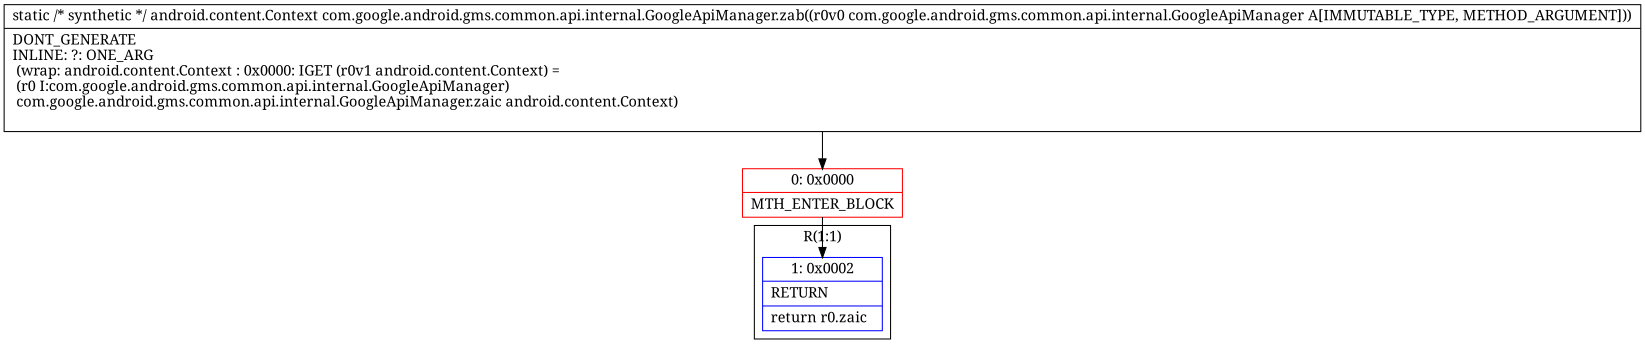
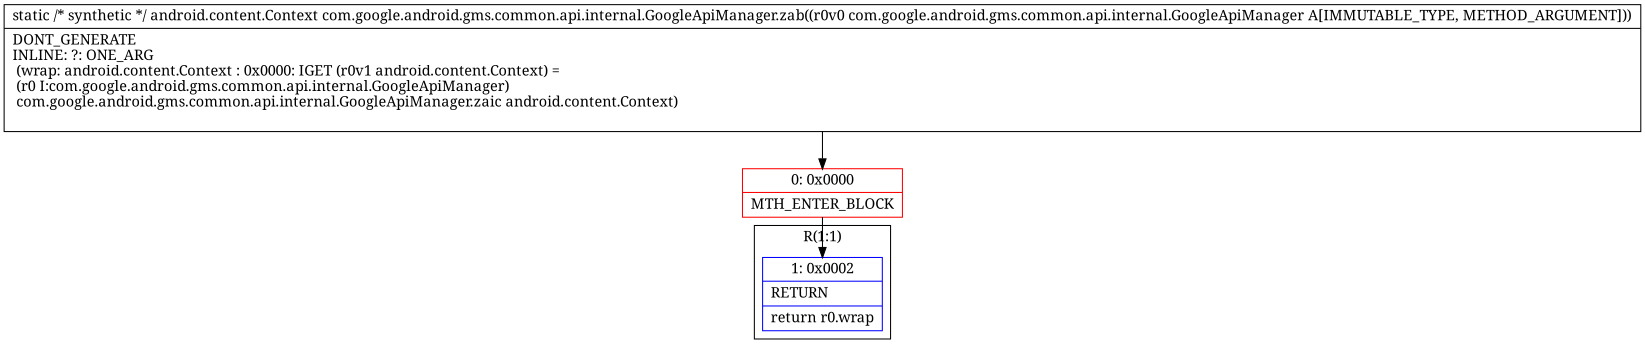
(819, 318) -> (822, 318)
